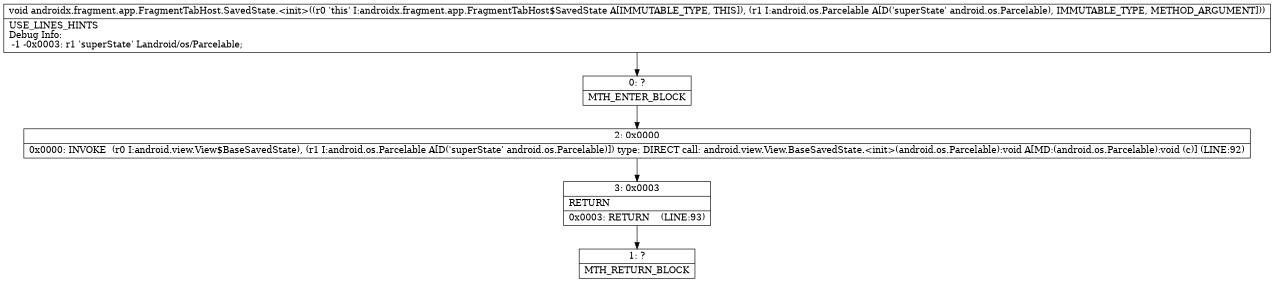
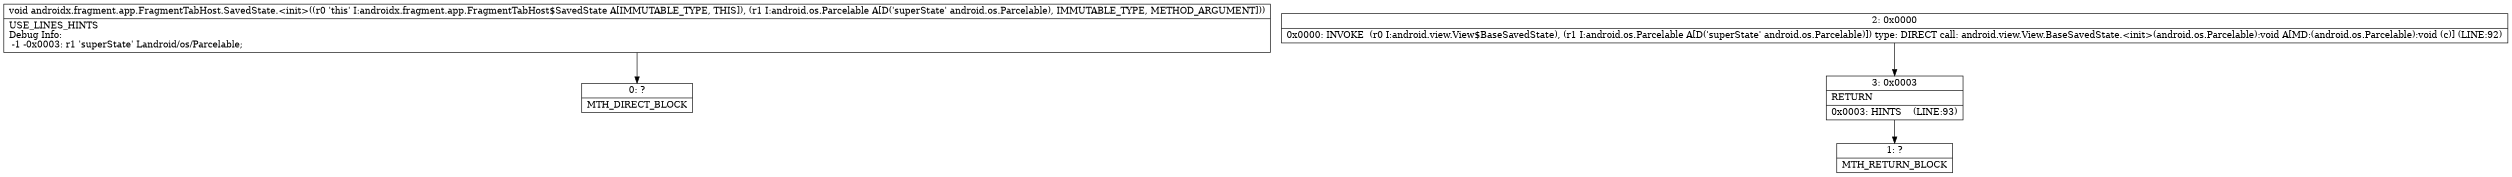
(637, 98) -> (637, 105)
(637, 114) -> none
(637, 218) -> (1895, 112)
